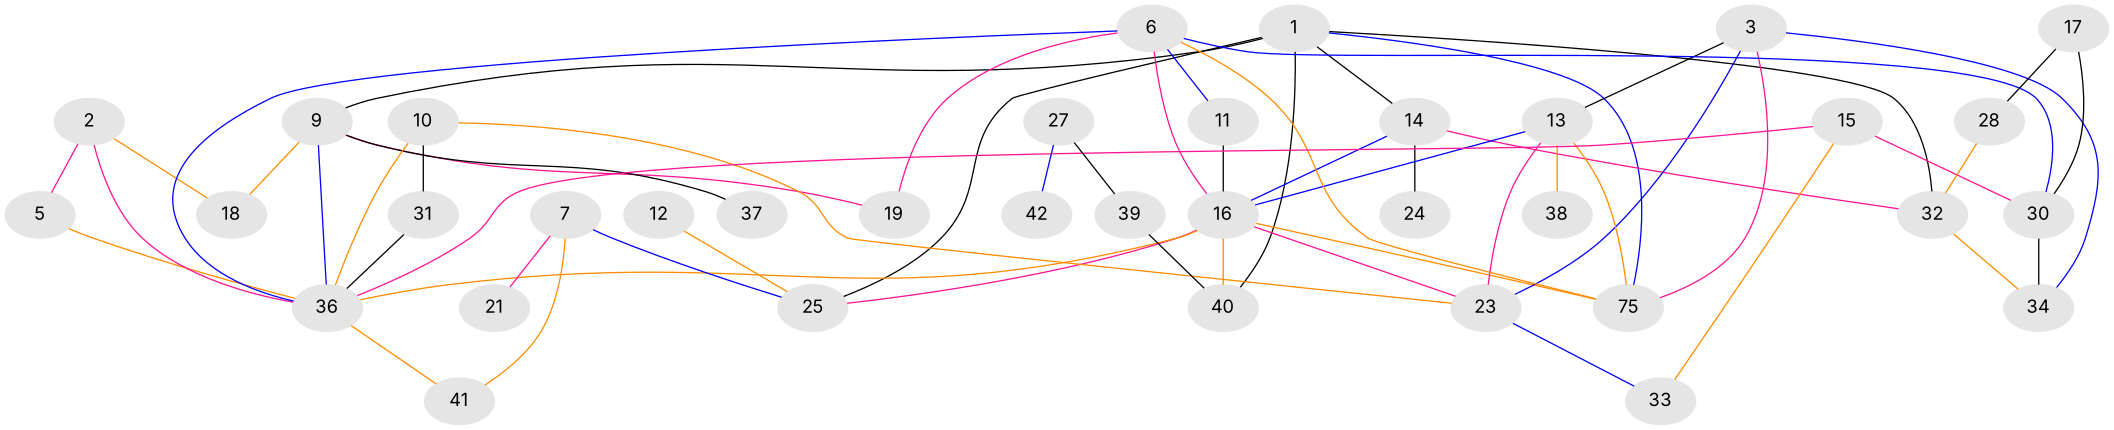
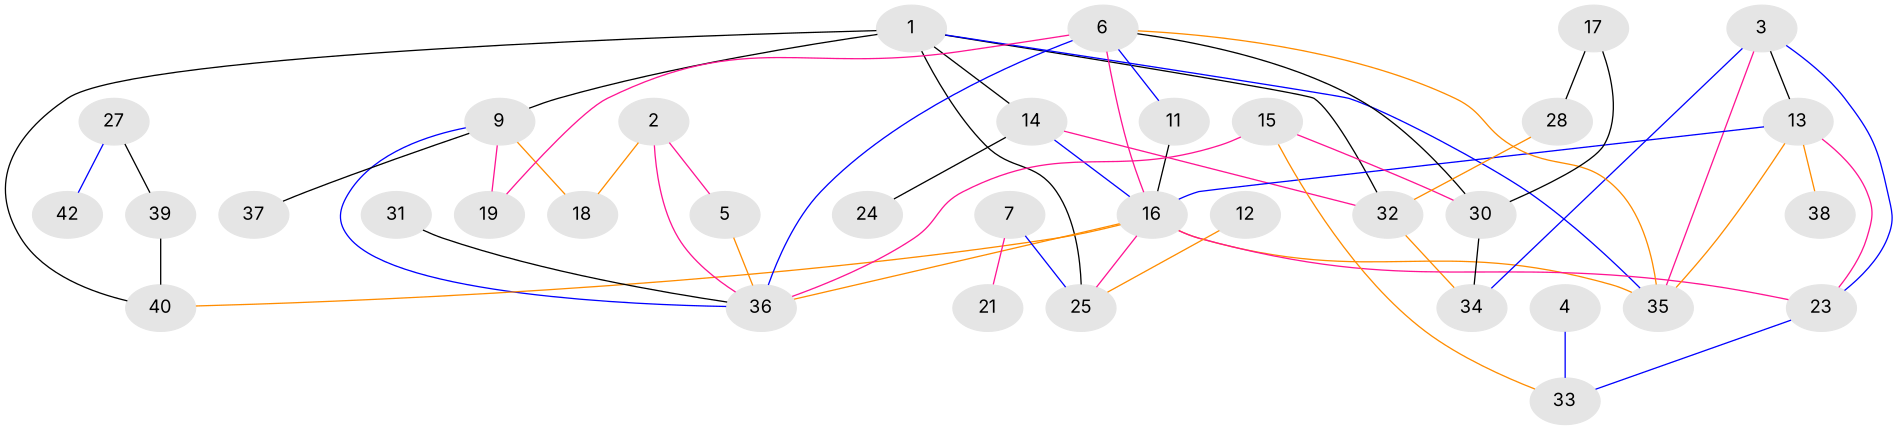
(1565, 56) -> (1318, 80)
(423, 122) -> none
none -> (1565, 308)
(1628, 308) -> (1658, 308)
(460, 401) -> none
